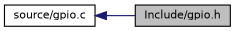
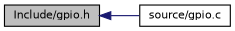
(121, 16) -> (125, 16)
